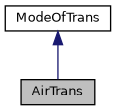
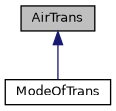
(58, 62) -> (58, 62)
